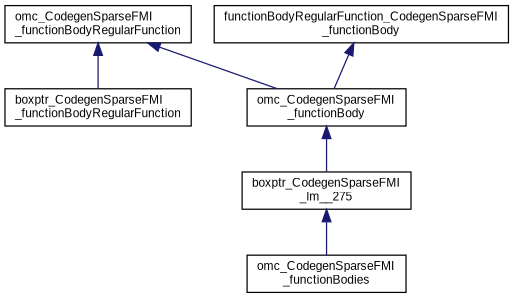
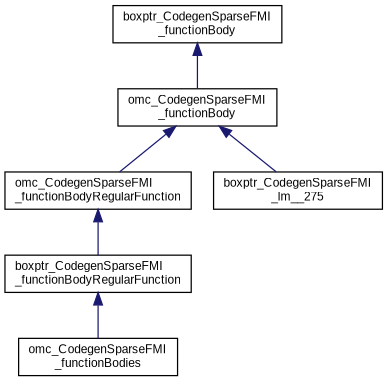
(361, 24) -> (197, 24)
(218, 68) -> (143, 153)
(327, 239) -> (98, 322)
